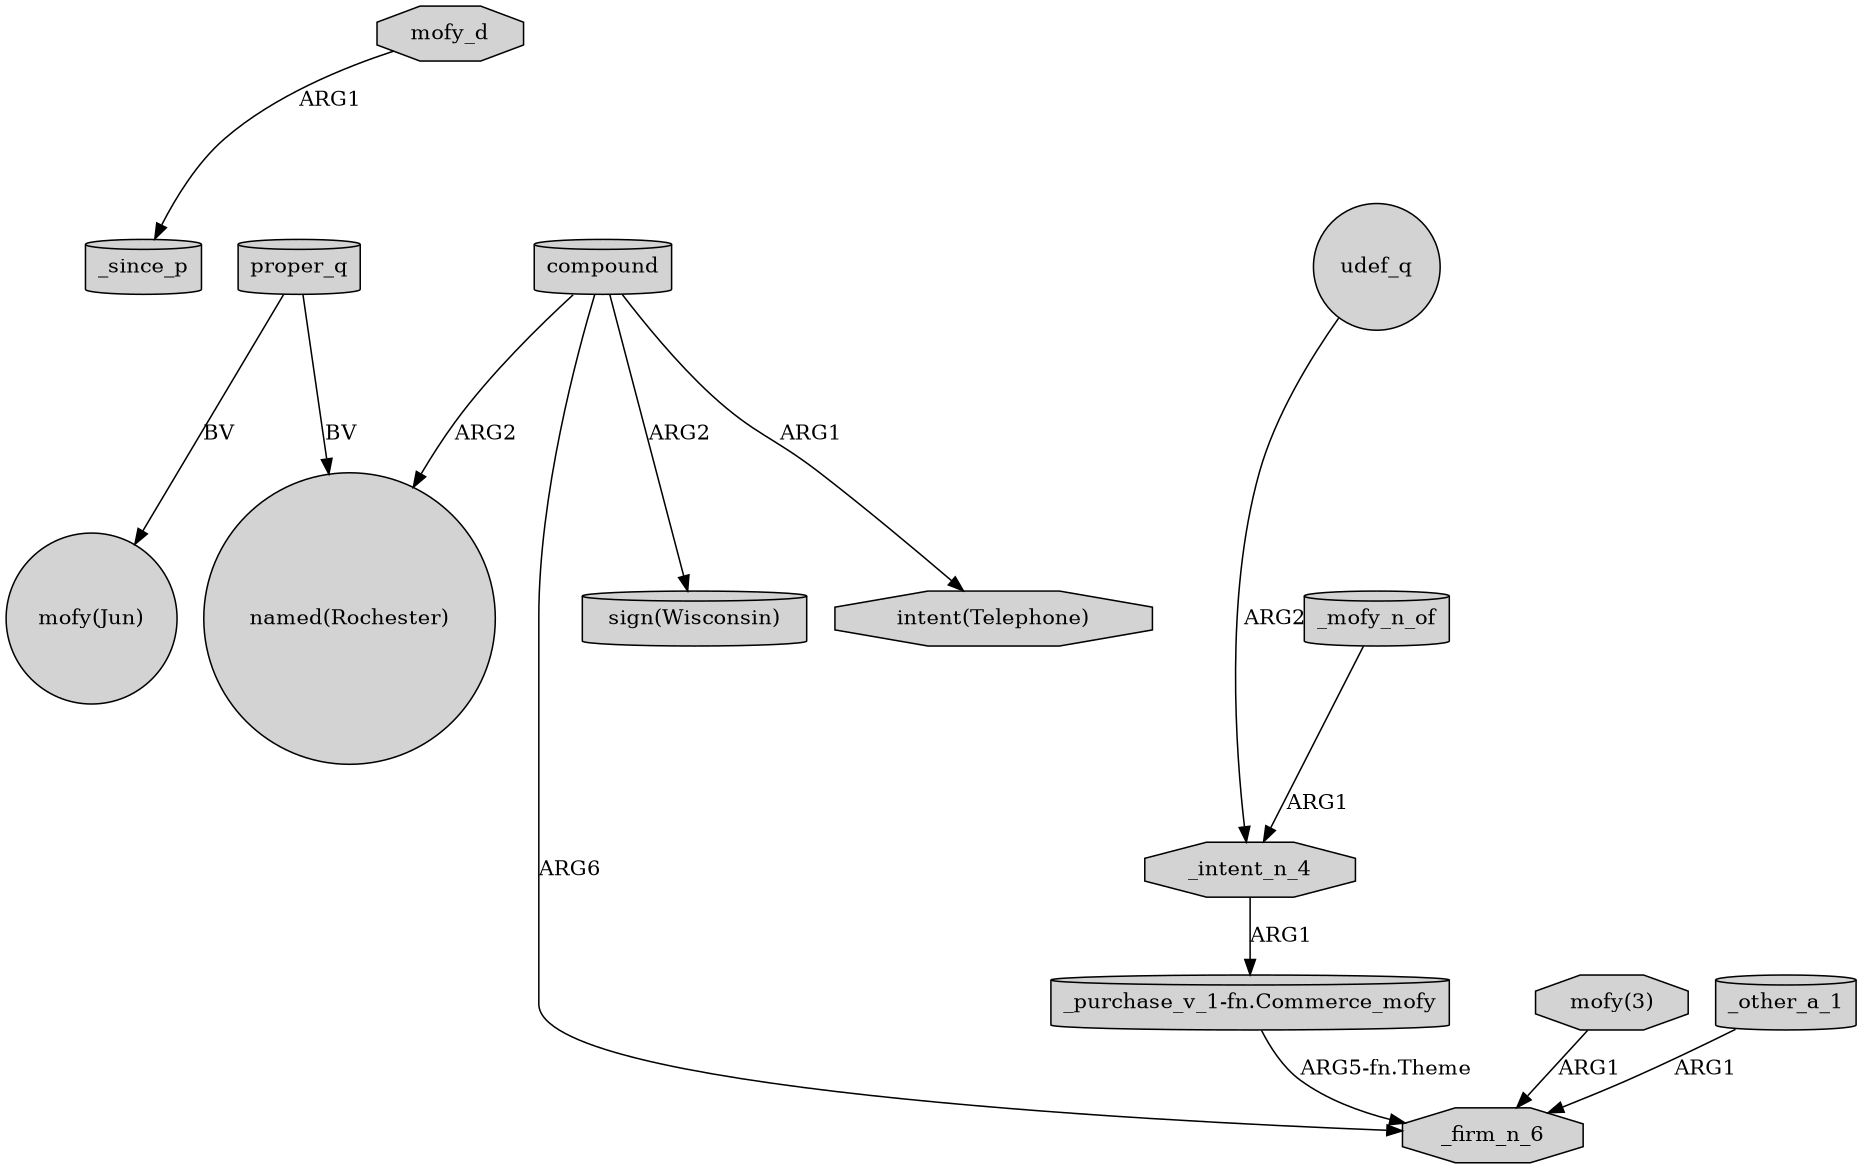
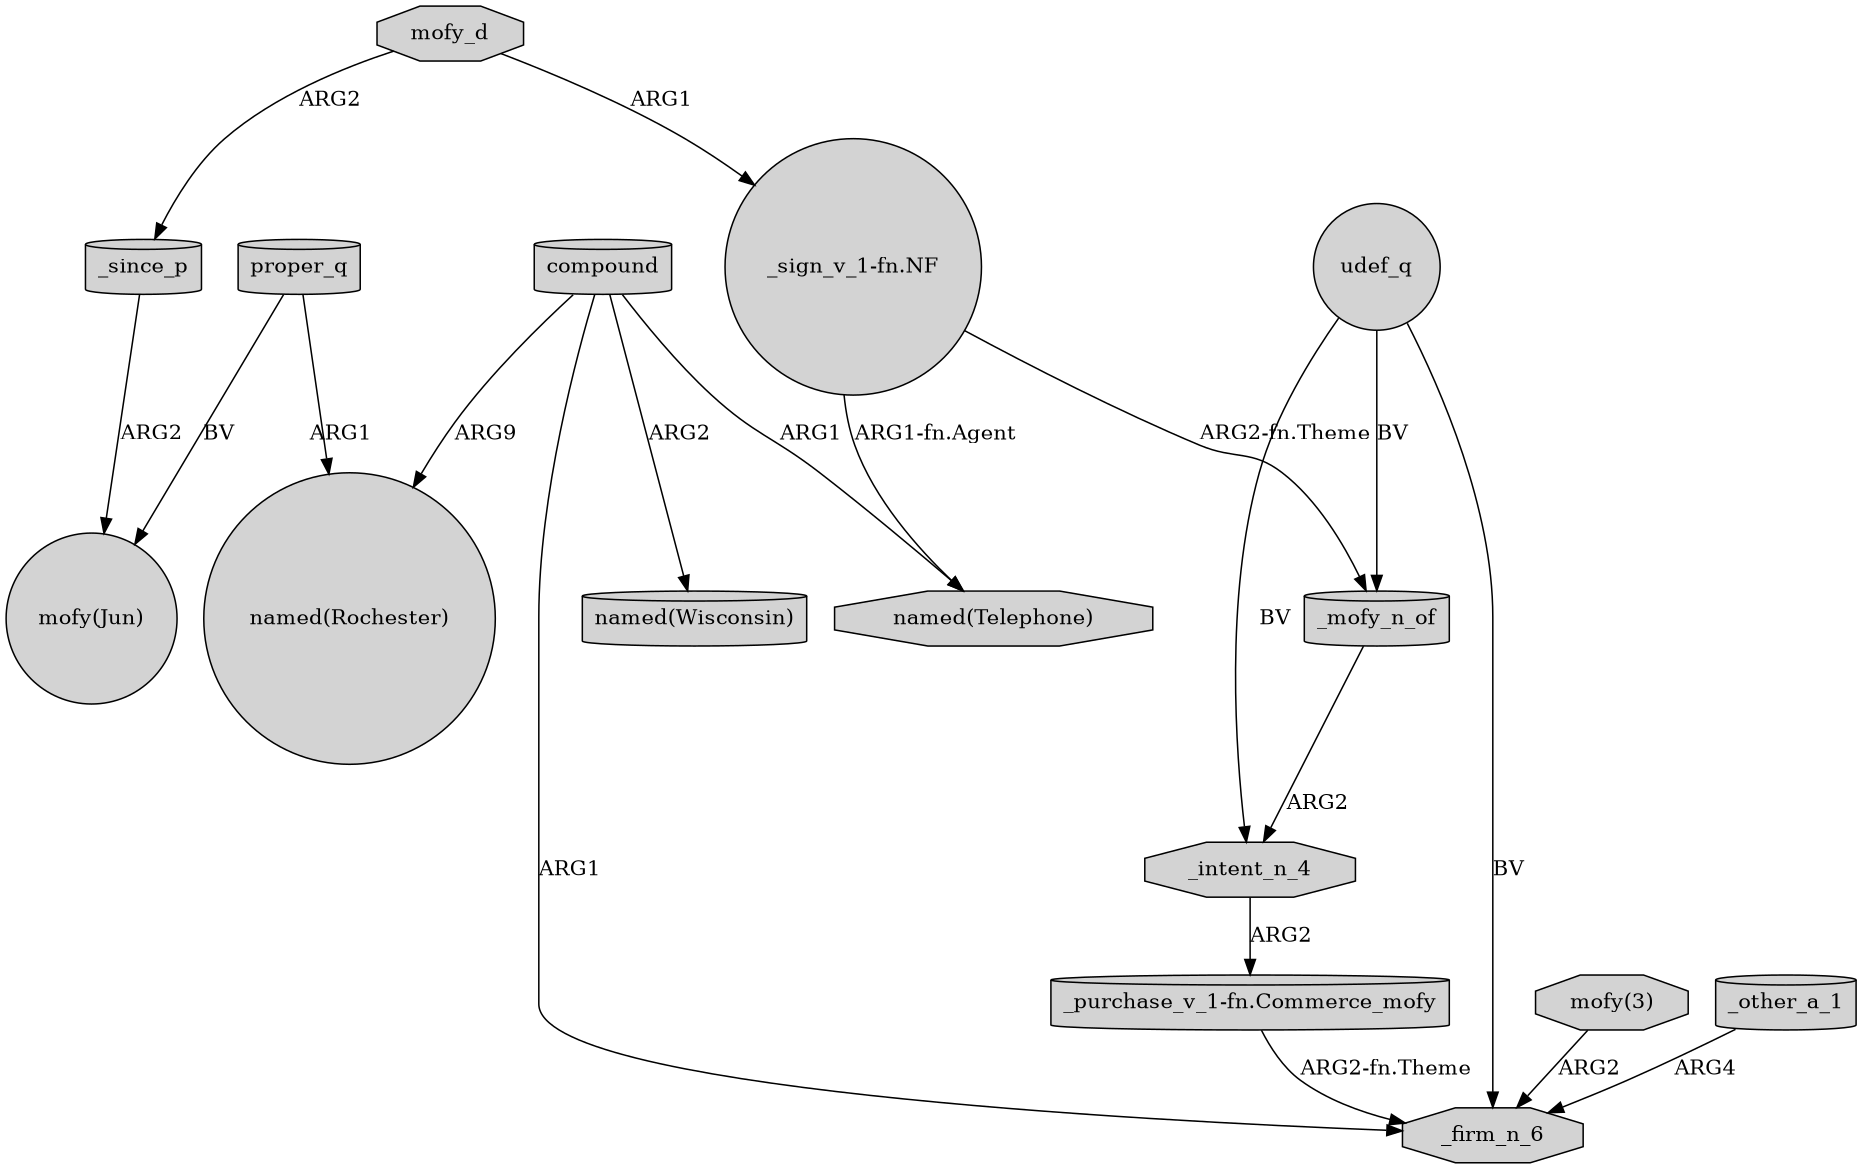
(330, 100) -> (330, 100)
none -> (853, 267)
none -> (123, 406)
(341, 434) -> (341, 434)
(486, 434) -> (486, 434)
none -> (1377, 453)
(695, 619) -> (695, 619)
(994, 619) -> (994, 619)
(1275, 619) -> (1275, 619)
none -> (1493, 700)
(1318, 803) -> (1318, 803)
(570, 870) -> (570, 870)
(1281, 936) -> (1281, 936)
(1386, 1069) -> (1386, 1069)
(1590, 1069) -> (1590, 1069)
(1706, 1069) -> (1706, 1069)
